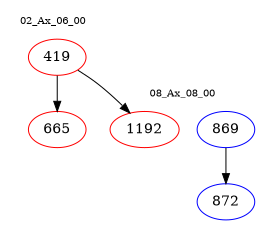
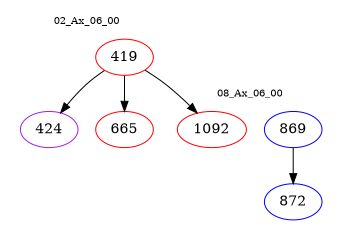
(183, 94) -> (250, 94)
none -> (49, 130)
(145, 130) -> (212, 130)
